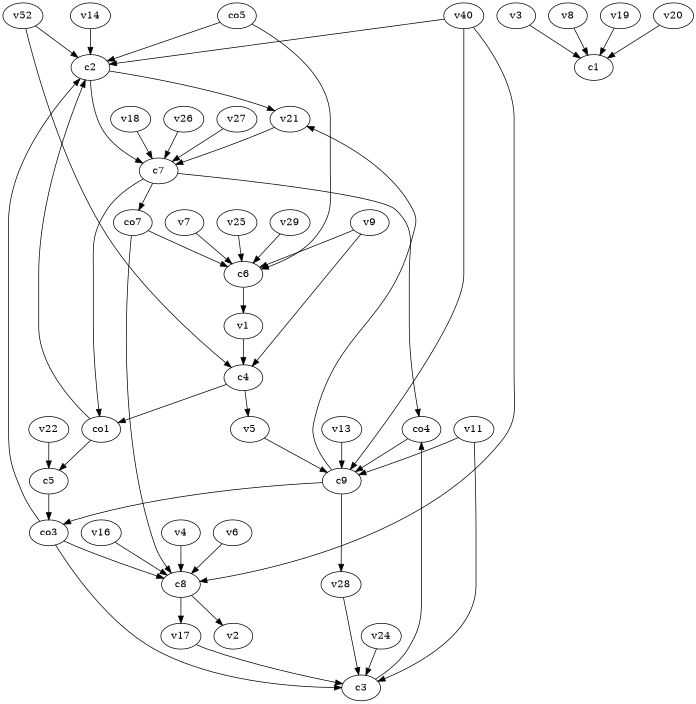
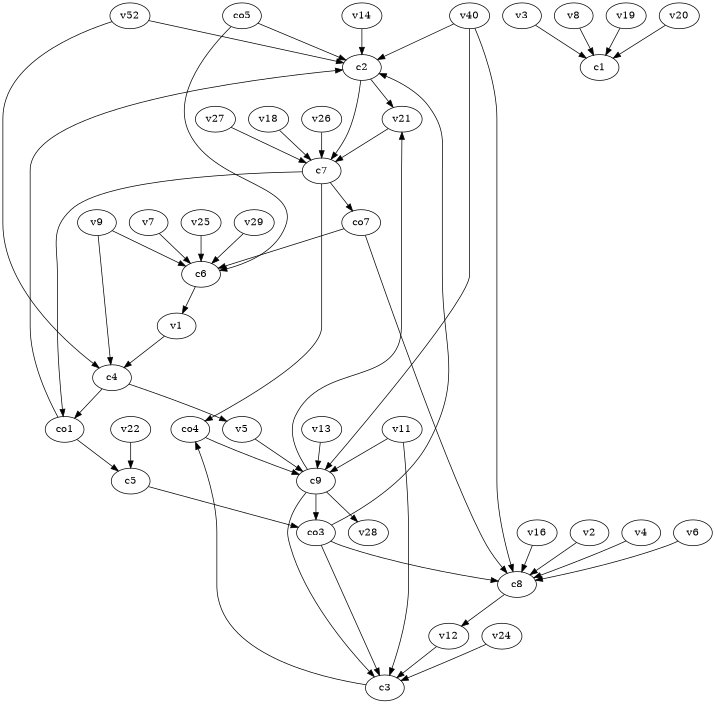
(205, 608) -> (556, 557)
(350, 633) -> (308, 588)
(181, 636) -> (449, 636)
